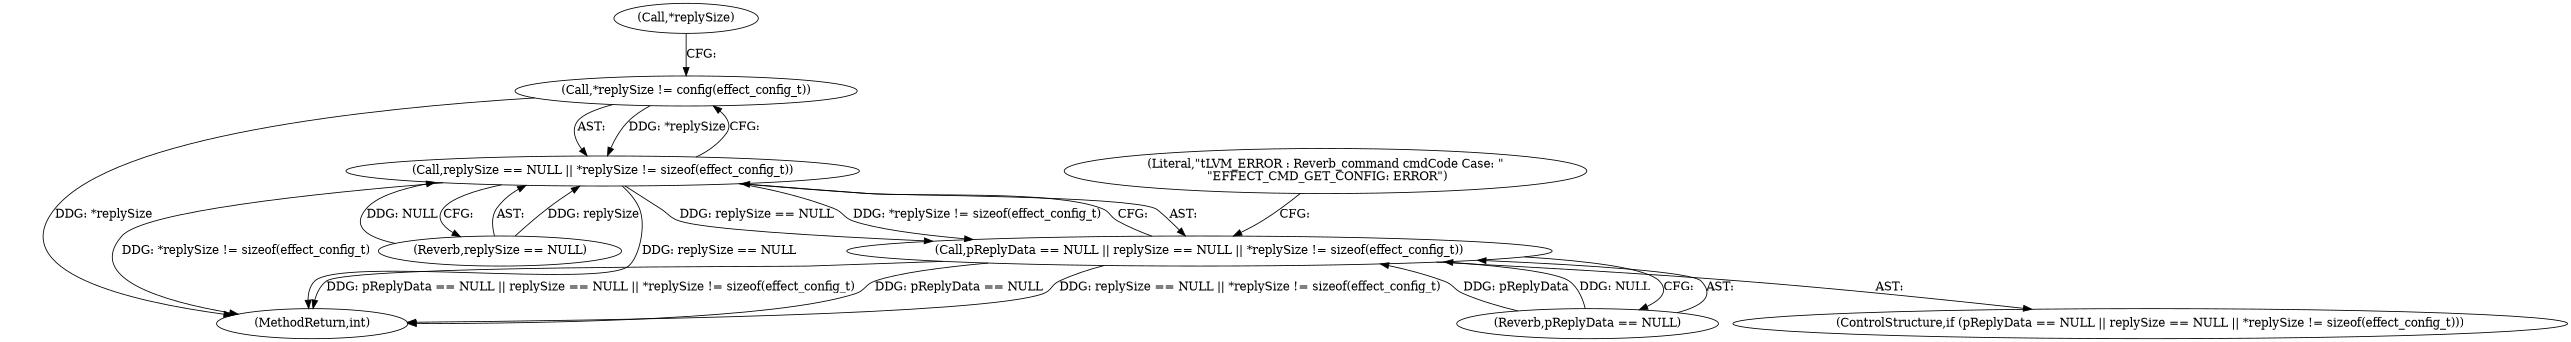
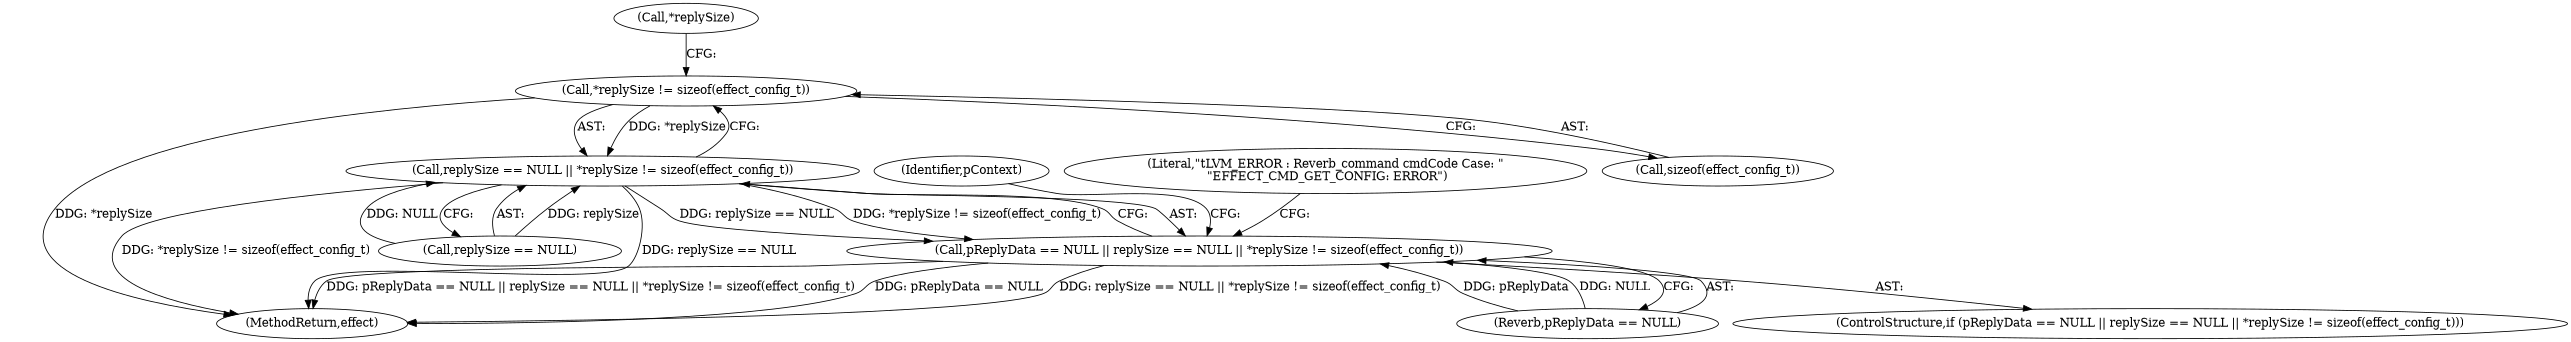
(686, 91) -> (686, 91)
none -> (962, 171)
none -> (1718, 171)
(500, 251) -> (500, 251)
(312, 324) -> (312, 324)
